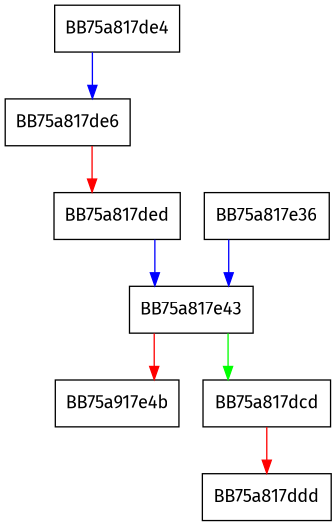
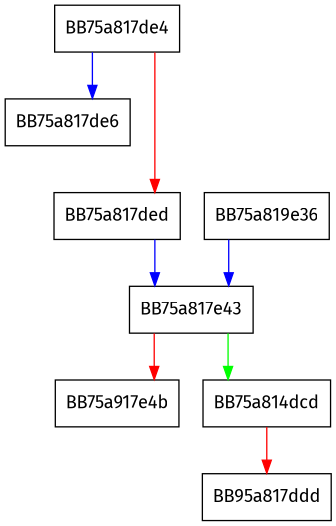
(92, 163) -> (155, 116)
(267, 216) -> (267, 216)
(267, 403) -> (267, 403)
(267, 497) -> (267, 497)
